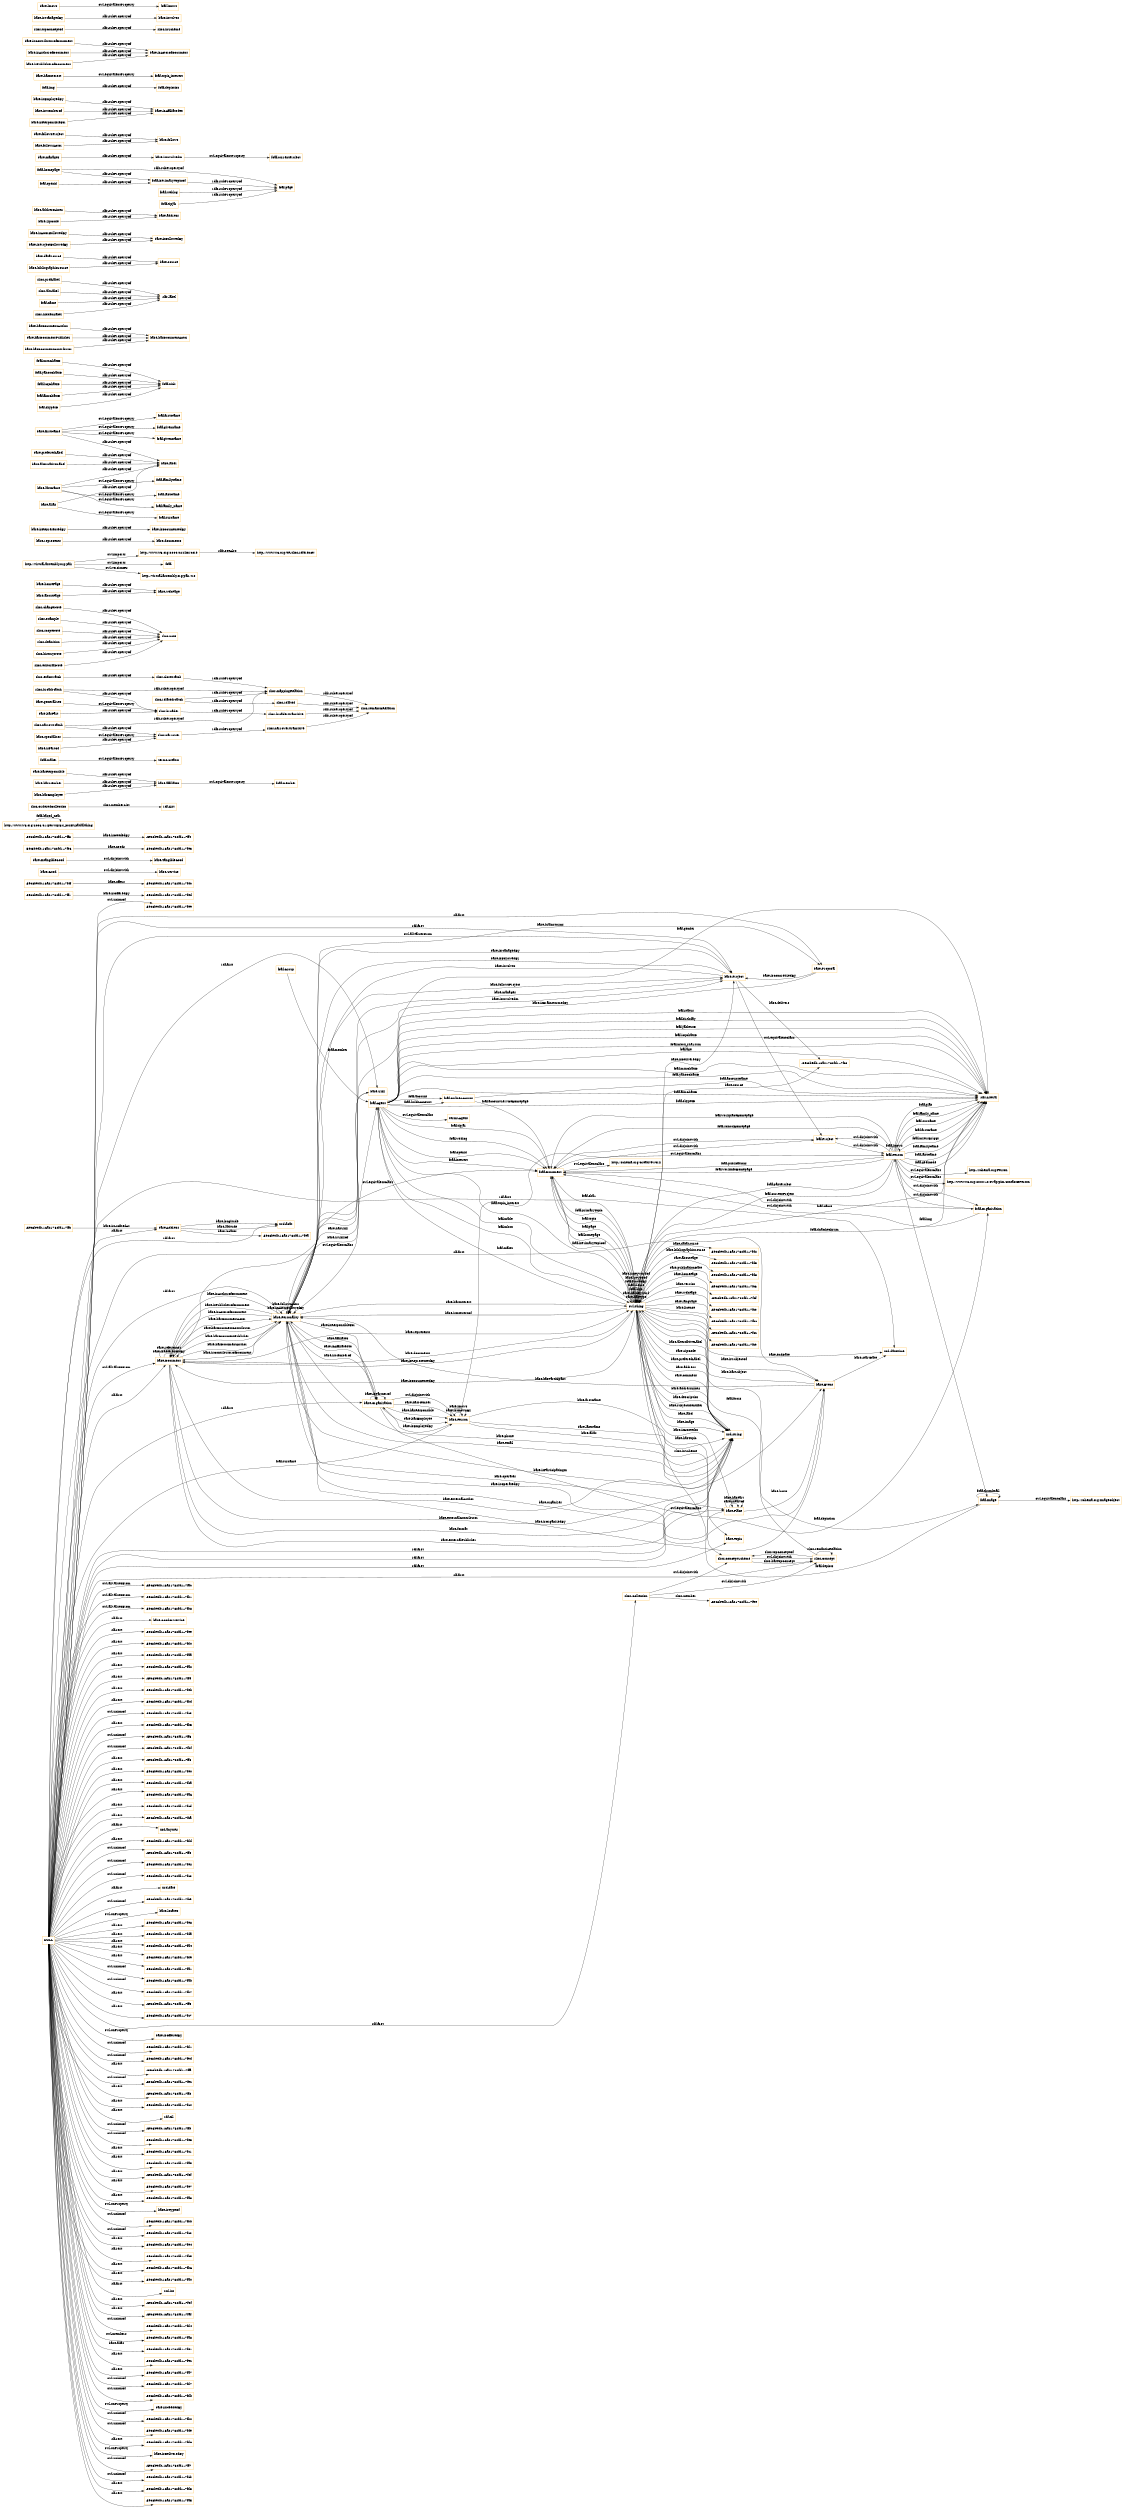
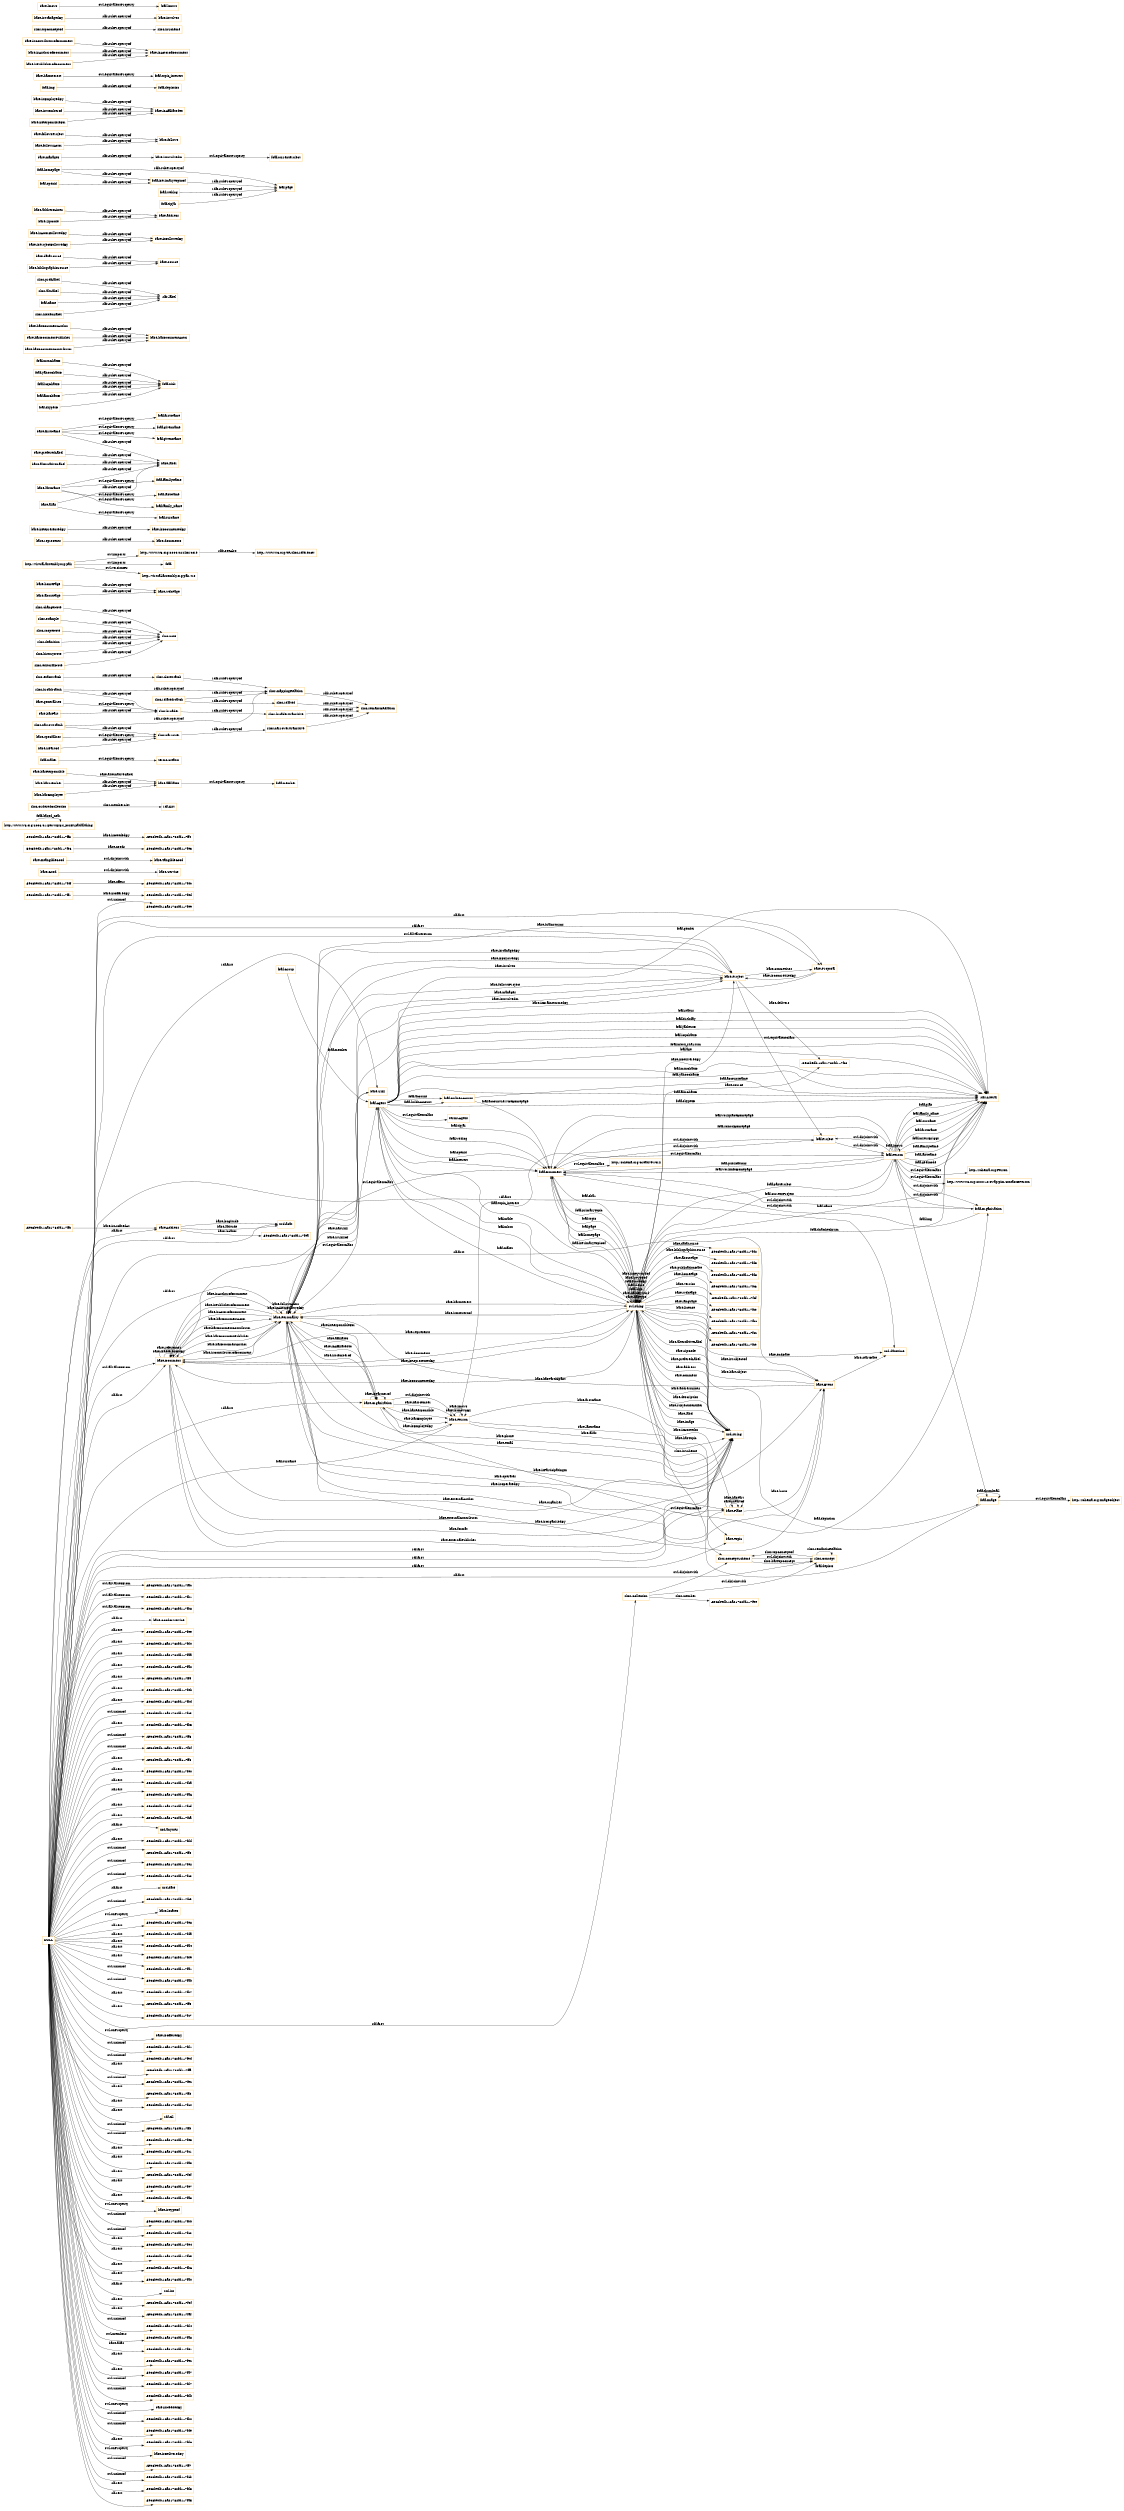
(116, 775) -> (116, 775)
none -> (778, 972)
(741, 1416) -> none
